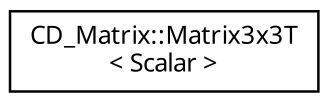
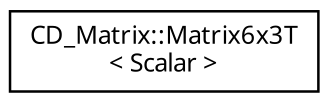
(164, 51) -> (164, 51)
